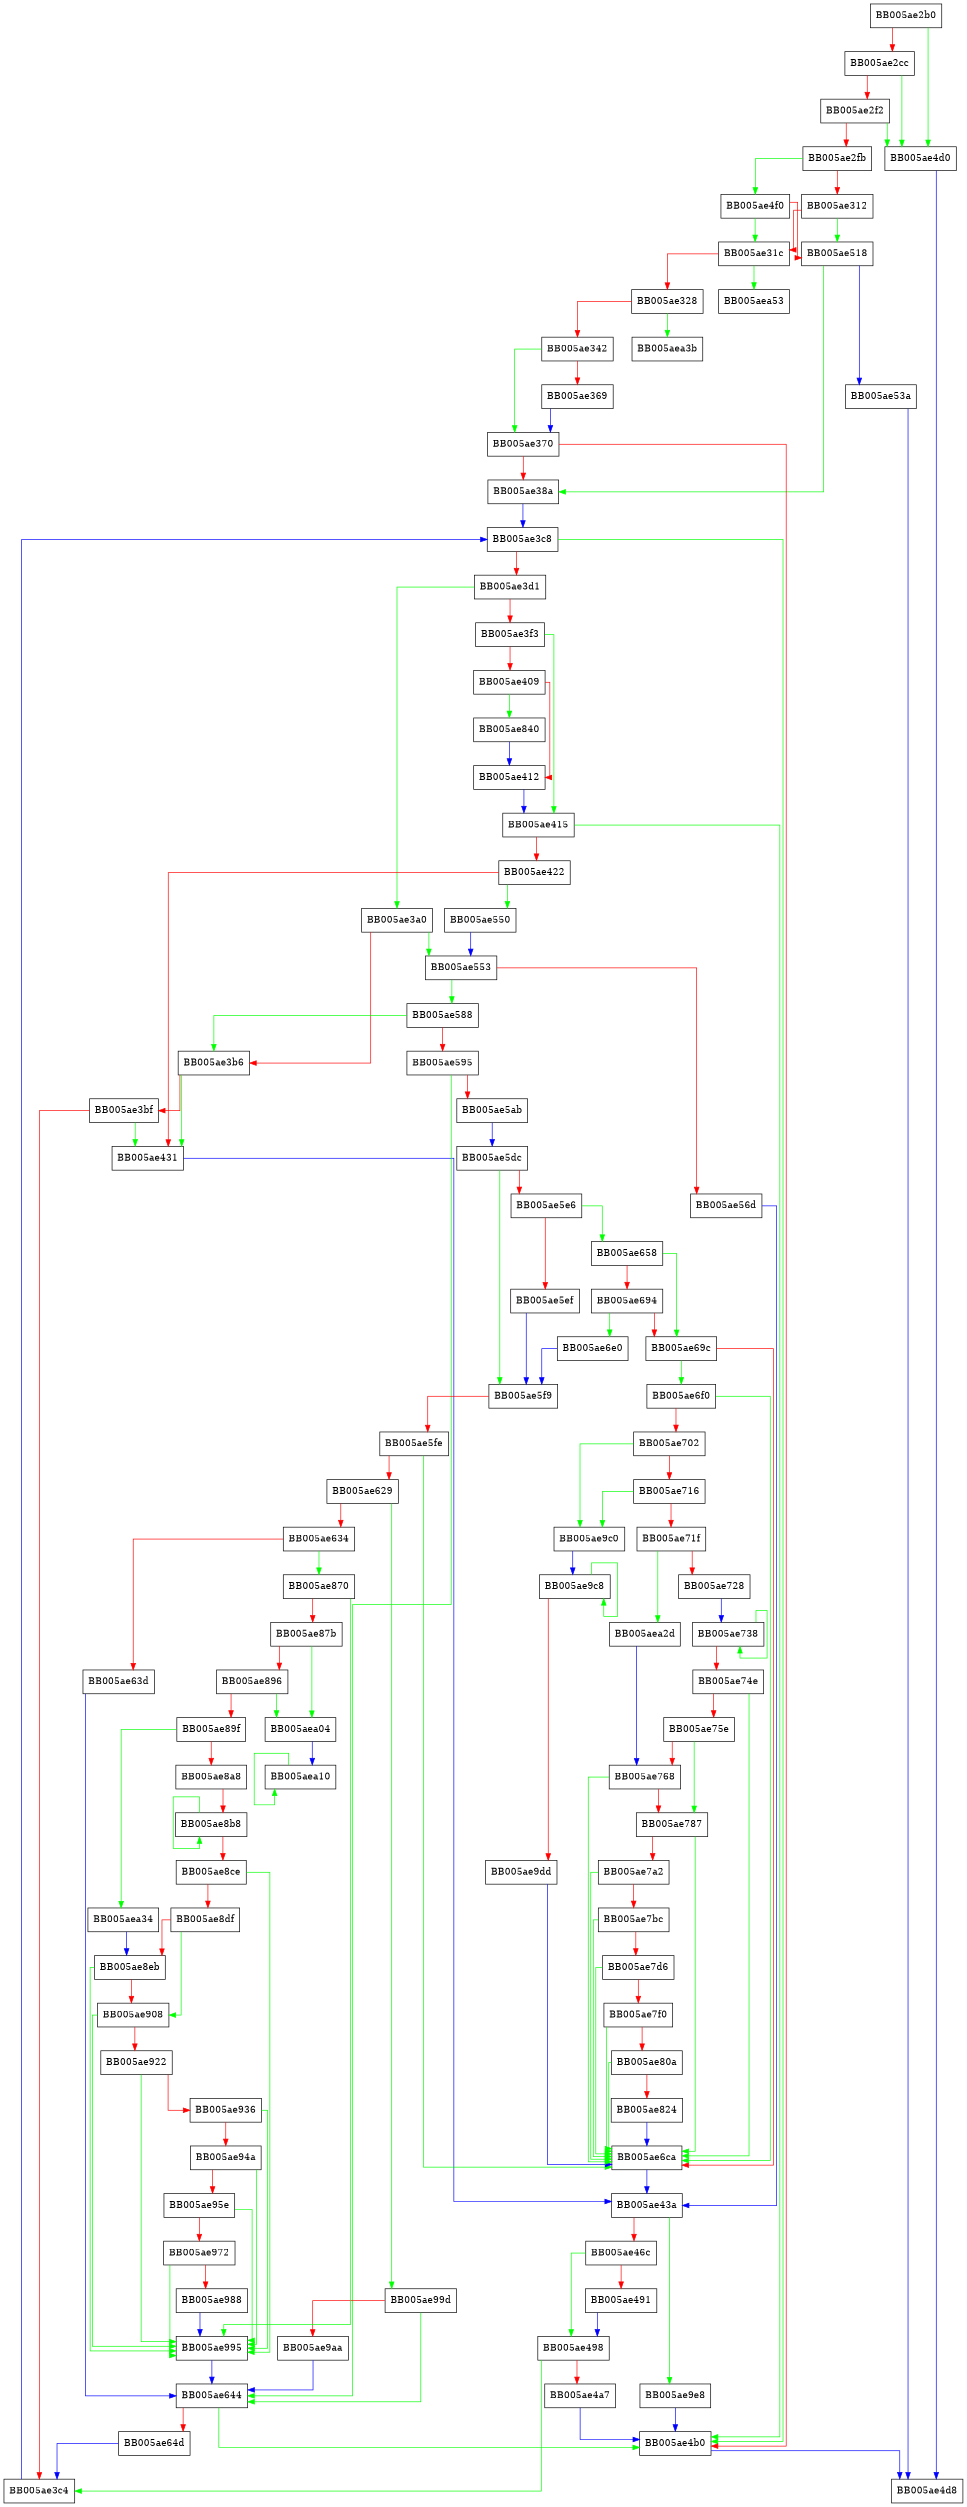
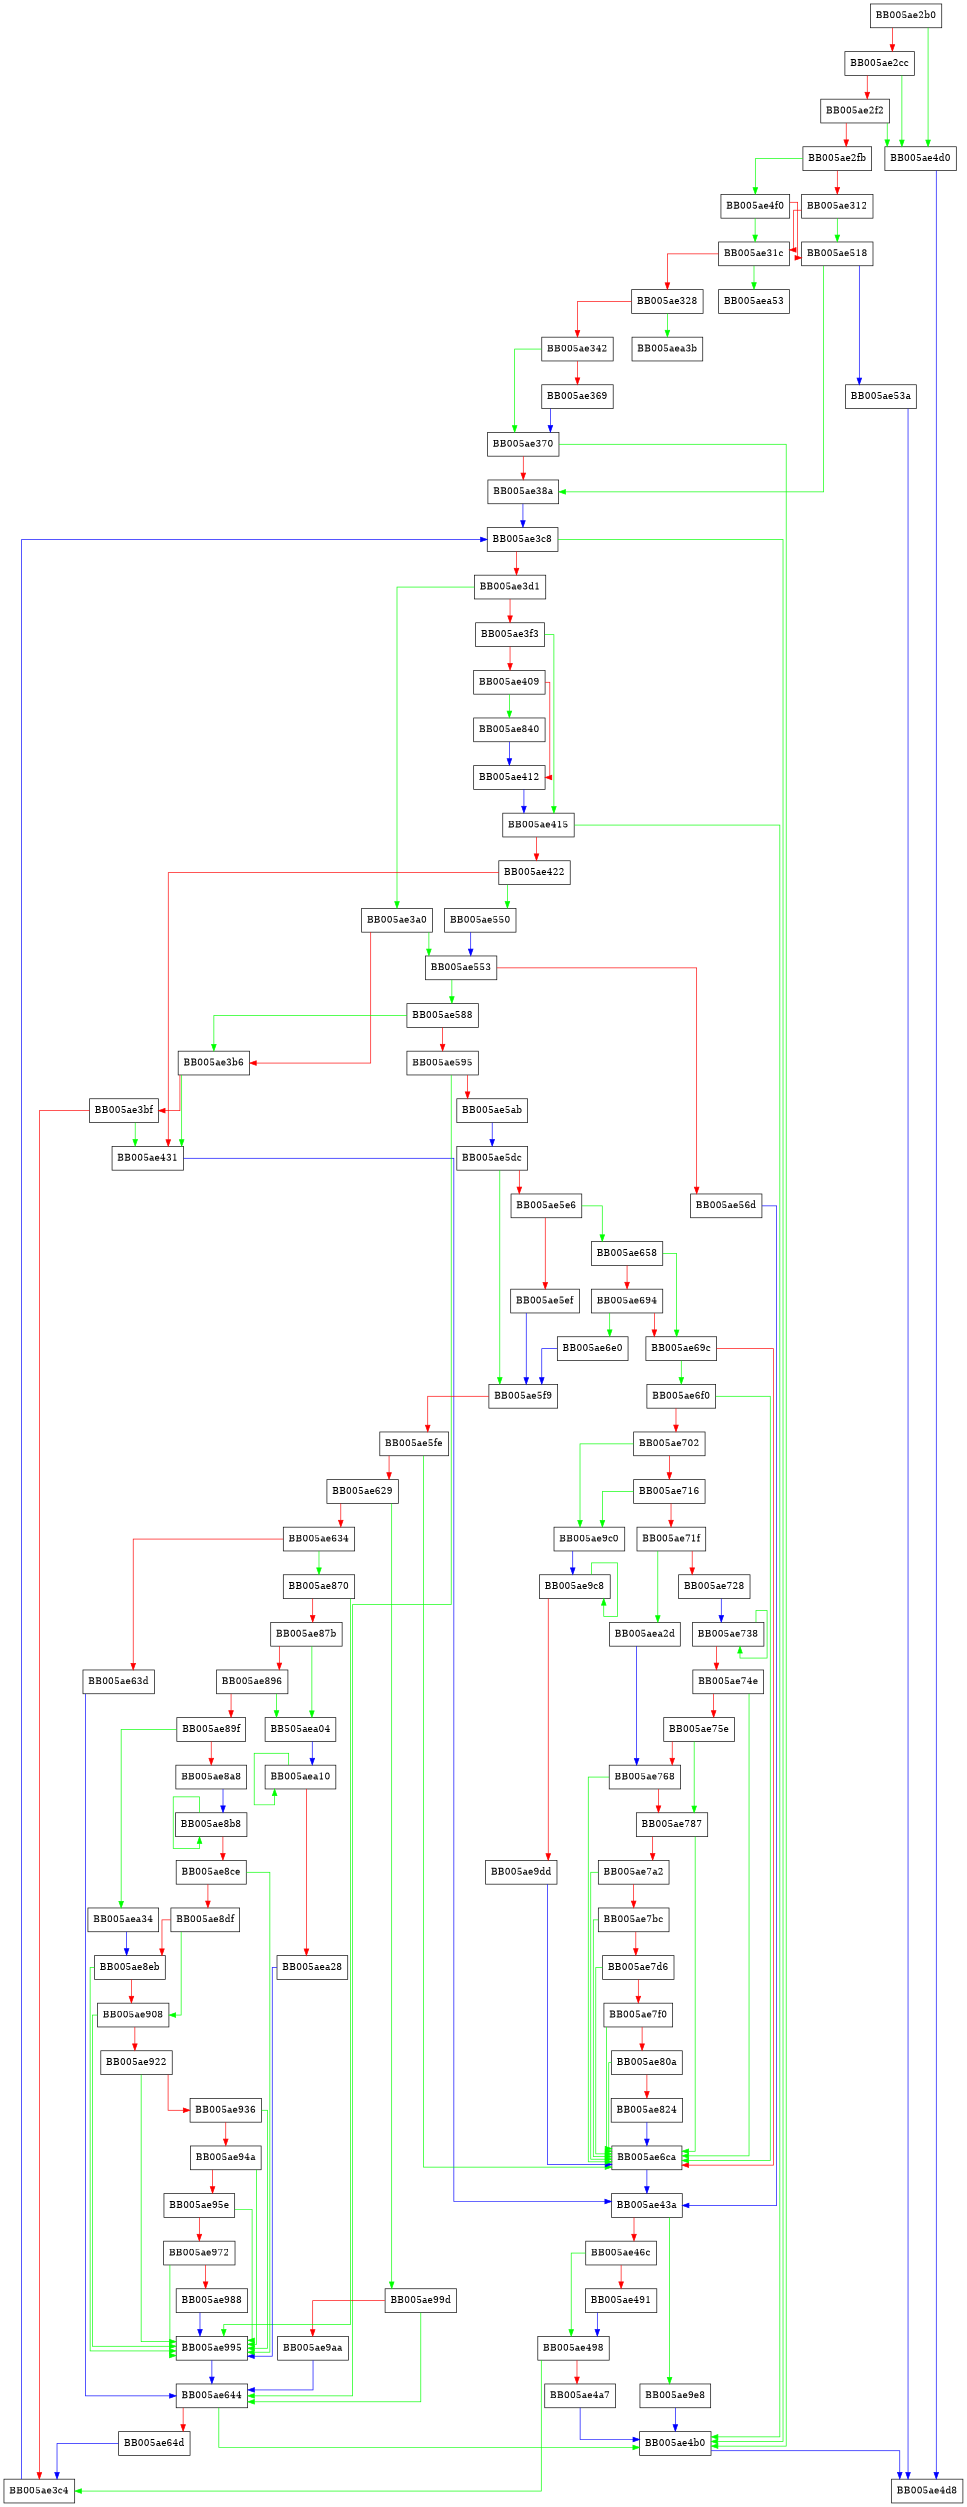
(786, 1366) -> (786, 1366)
(300, 1729) -> (300, 1729)
(223, 1797) -> (223, 1797)
none -> (312, 1967)
